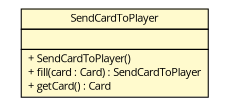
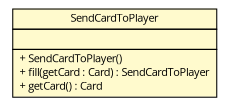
(115, 73) -> (115, 73)
